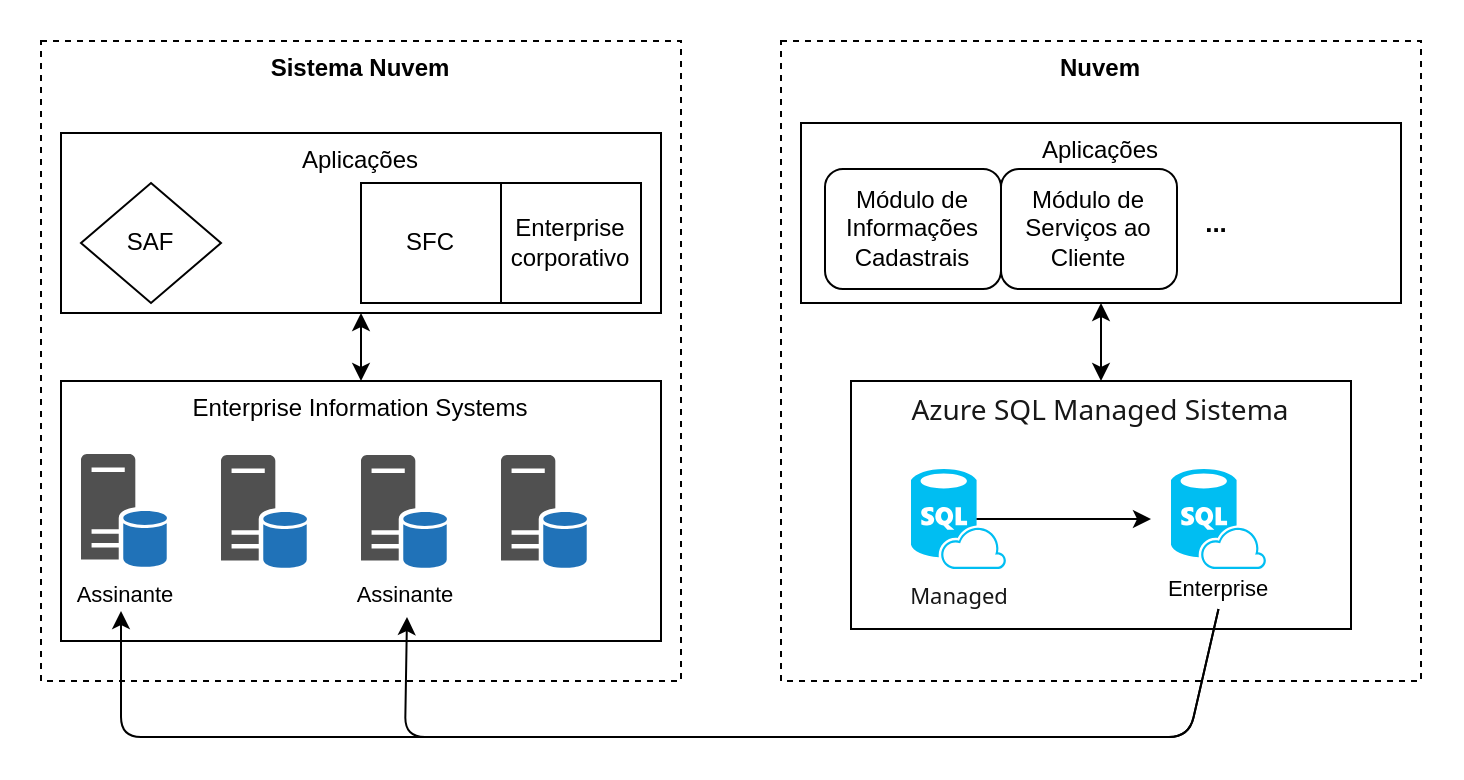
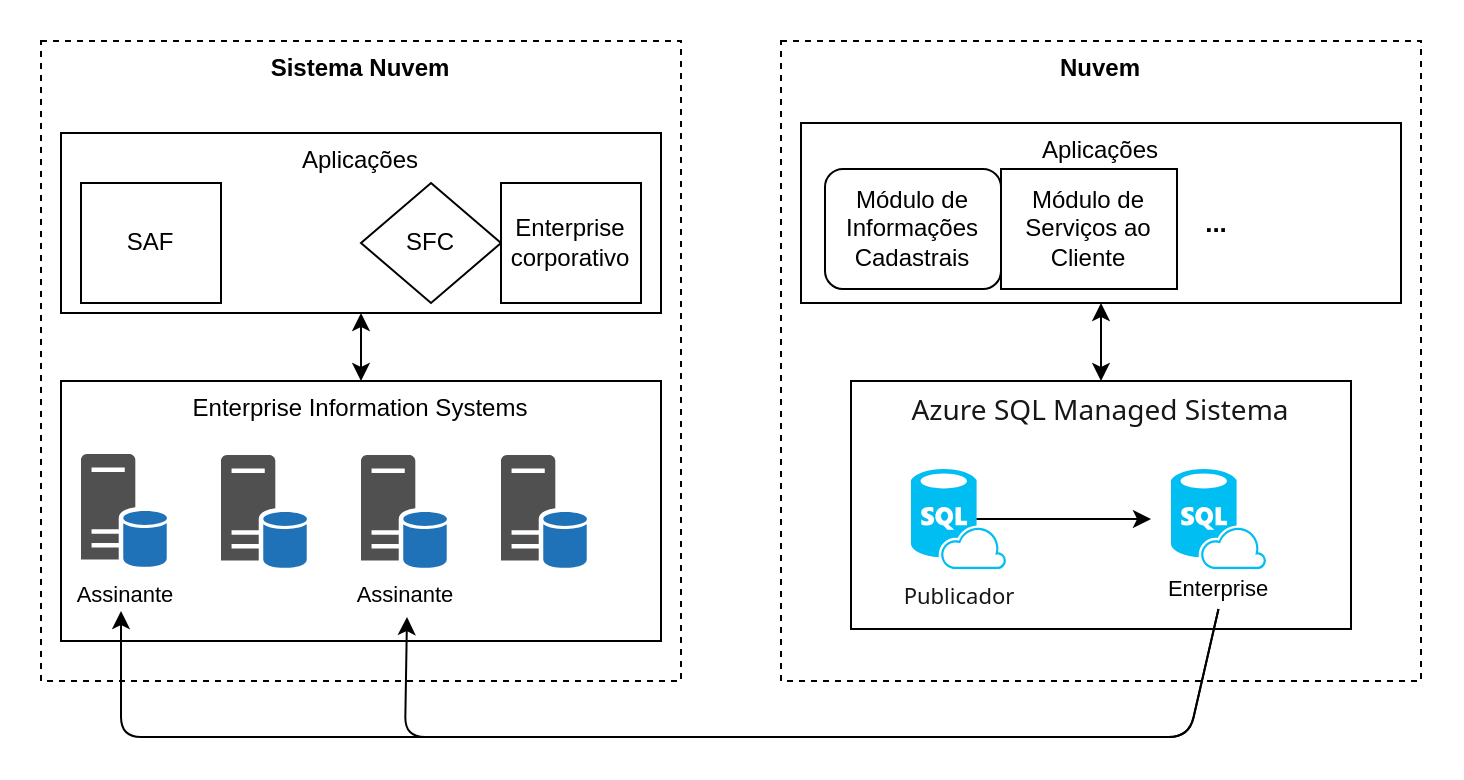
(1089, 229) -> (1089, 229)
(151, 243) -> (151, 243)
(431, 243) -> (431, 243)
(960, 596) -> (960, 596)
